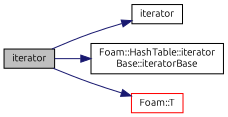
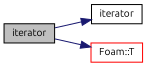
(157, 59) -> none
